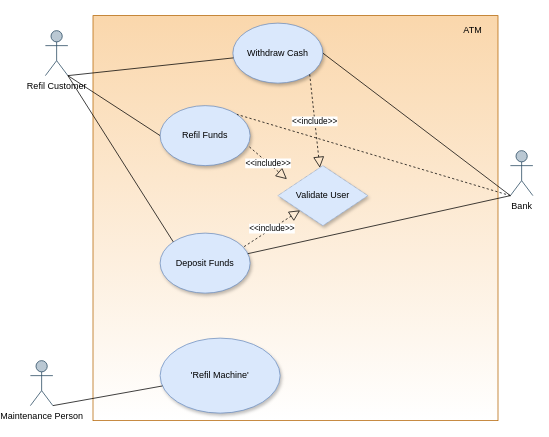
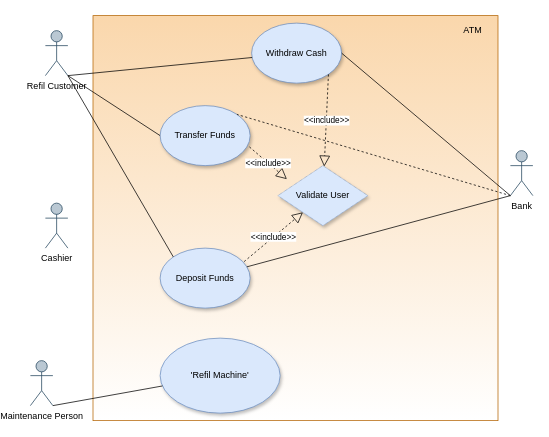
(278, 53) -> (297, 53)
(205, 135) -> (205, 135)
none -> (57, 225)
(205, 263) -> (205, 278)
